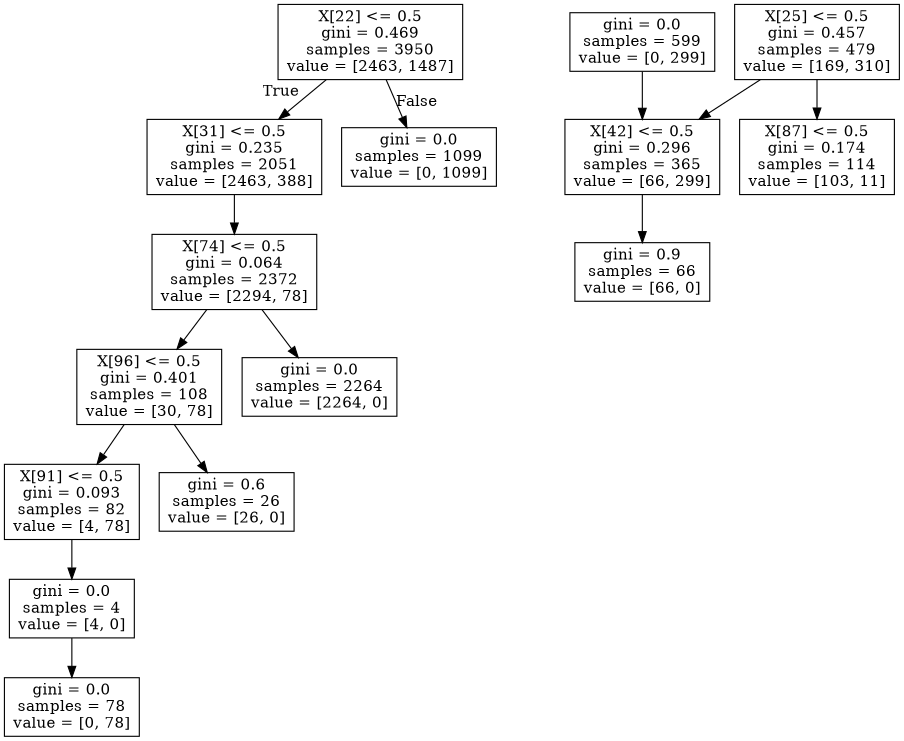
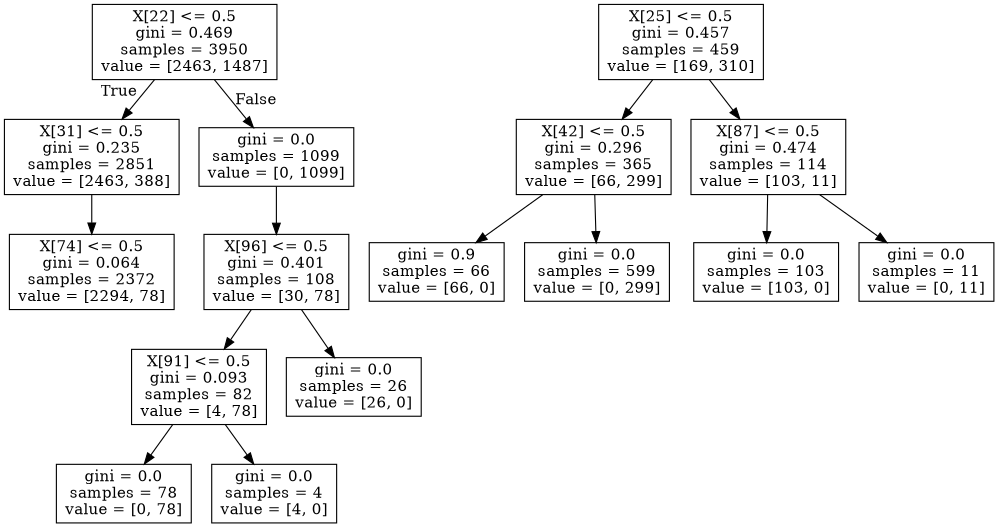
(817, 42) -> (681, 42)
(642, 90) -> (595, 213)
(234, 157) -> (92, 157)
(817, 157) -> (768, 157)
none -> (766, 272)
none -> (926, 272)
(195, 325) -> (276, 205)
(320, 387) -> none
(227, 502) -> (354, 387)
(72, 652) -> (162, 440)
